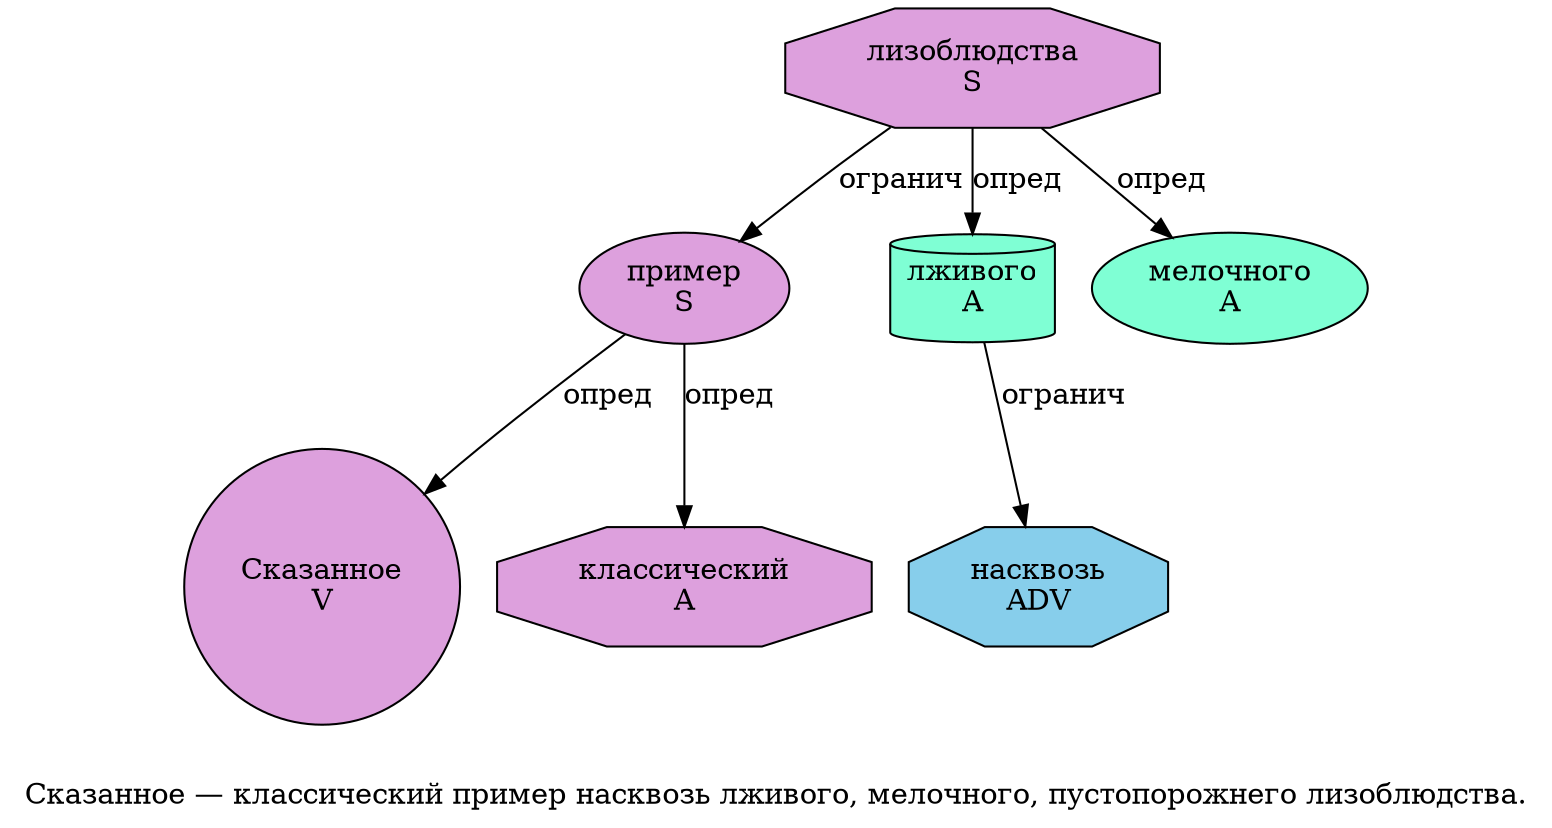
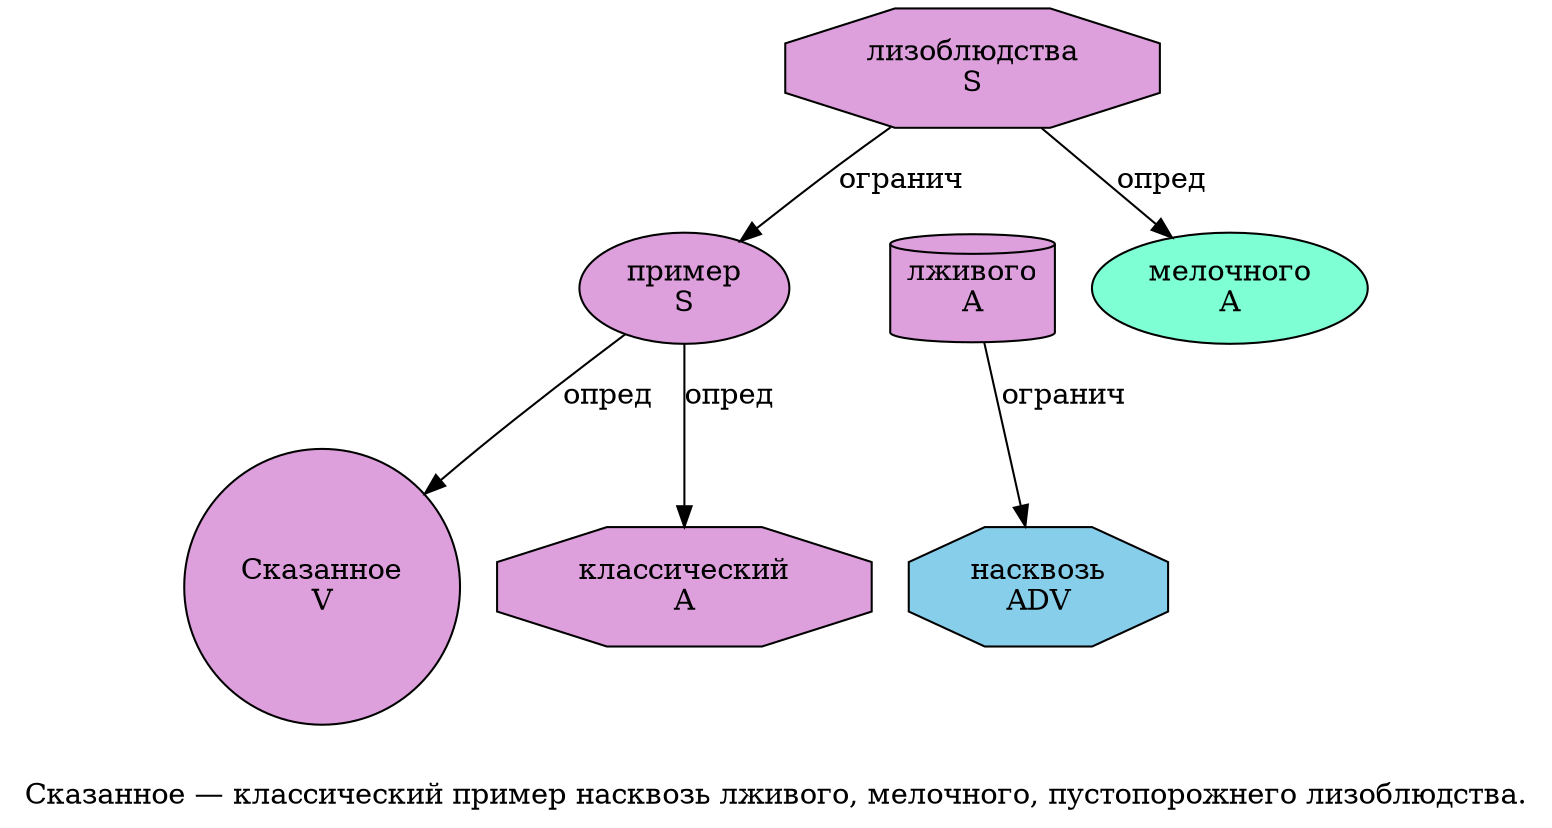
(973, 170) -> none
(973, 288) -> (973, 288)
